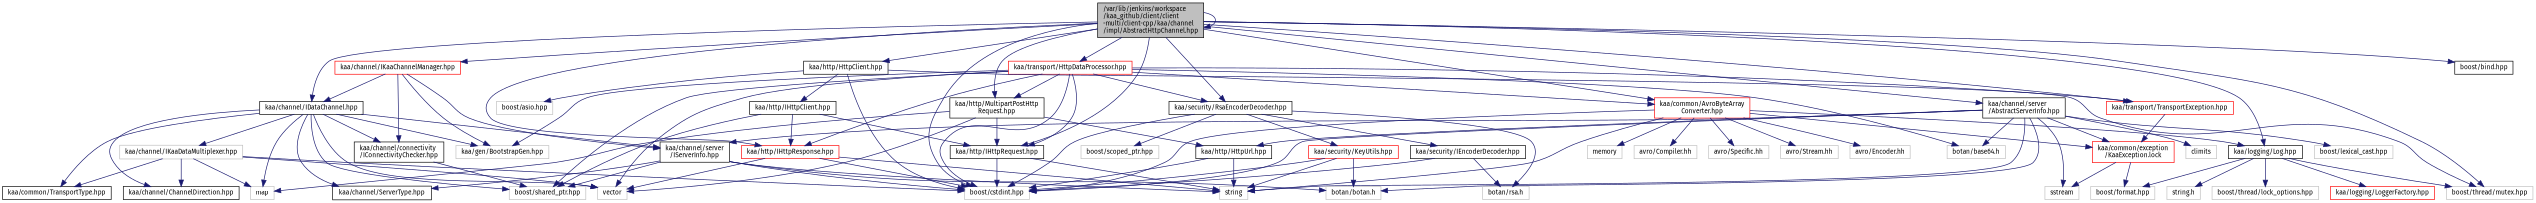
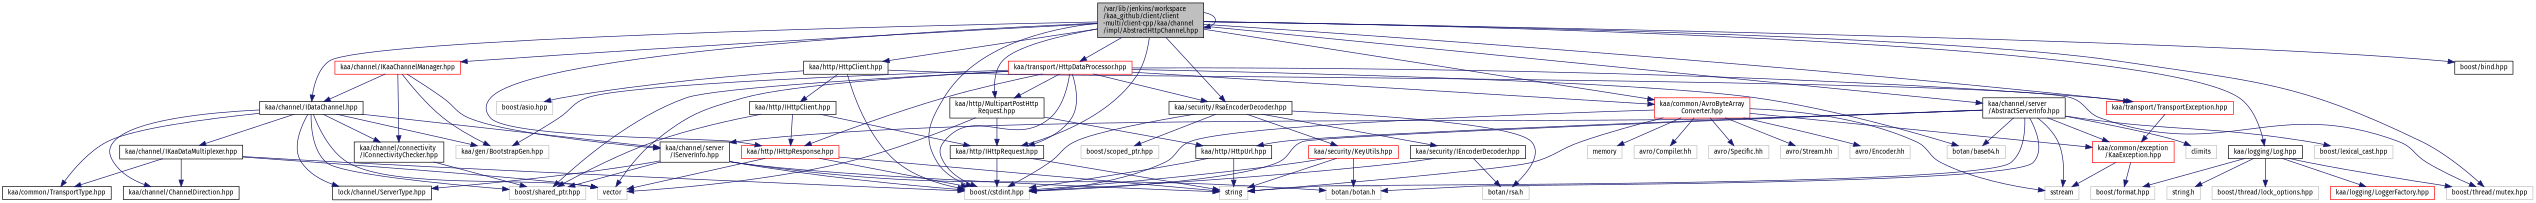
(1994, 123) -> (1899, 135)
(181, 152) -> (181, 152)
(2133, 152) -> (2133, 152)
(262, 193) -> none
(382, 193) -> (382, 193)
